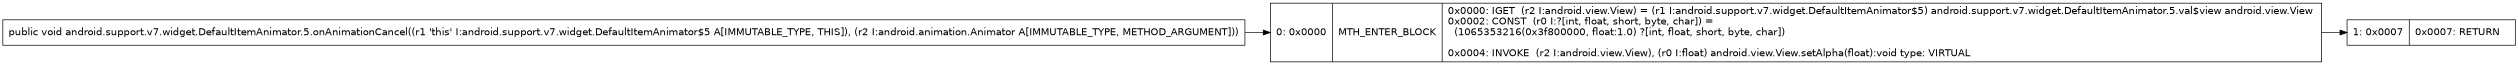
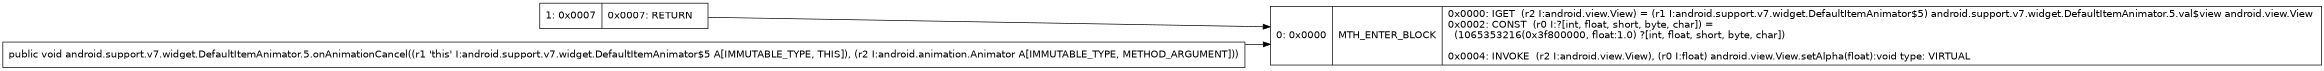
(2331, 33) -> (986, 22)
